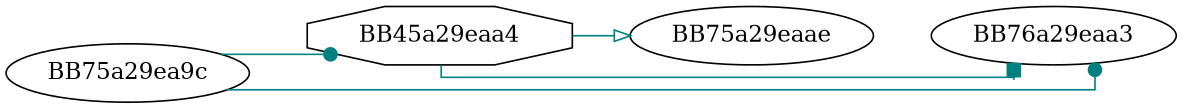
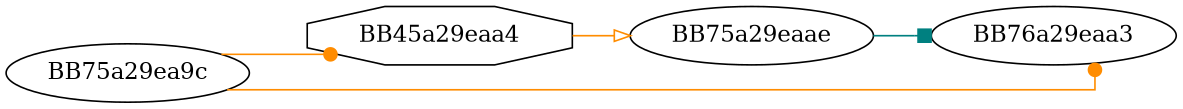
(593, 36) -> (593, 36)
(273, 54) -> (273, 54)
(722, 77) -> (894, 36)
(668, 90) -> (668, 90)
